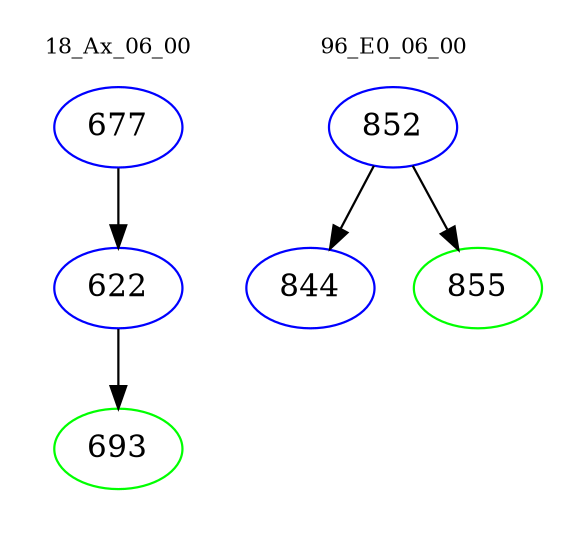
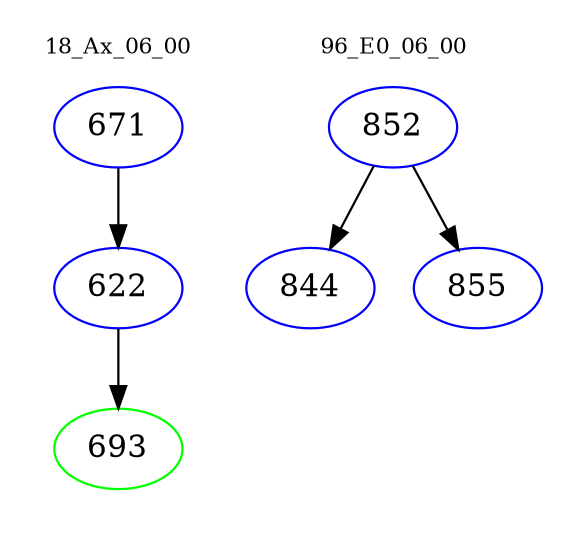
(118, 127) -> (118, 127)
(478, 288) -> (478, 288)
